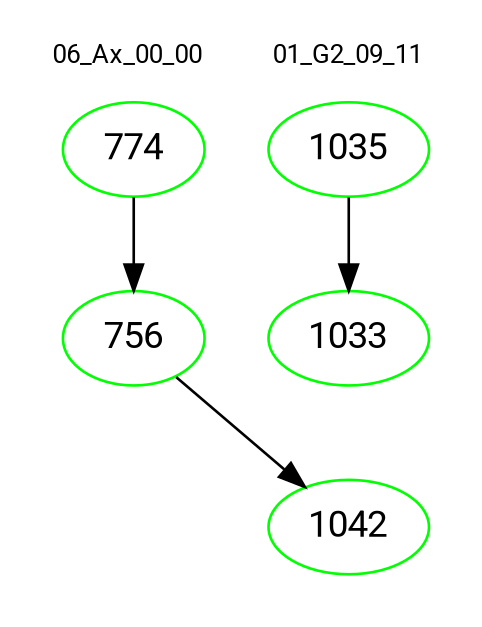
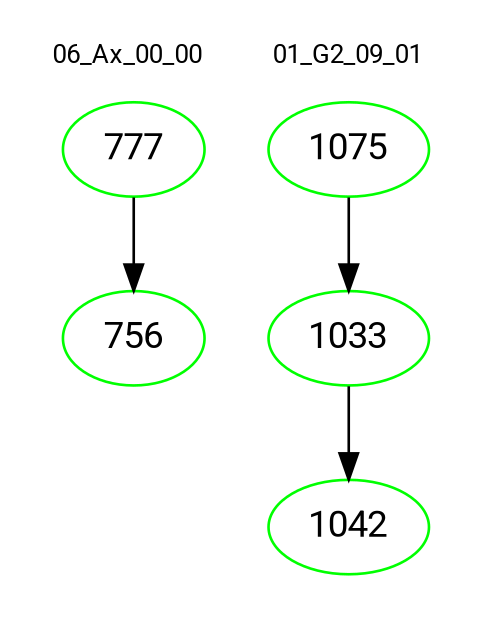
(349, 56) -> (349, 56)
(134, 149) -> (134, 149)
(349, 149) -> (349, 149)
(230, 423) -> (349, 420)
